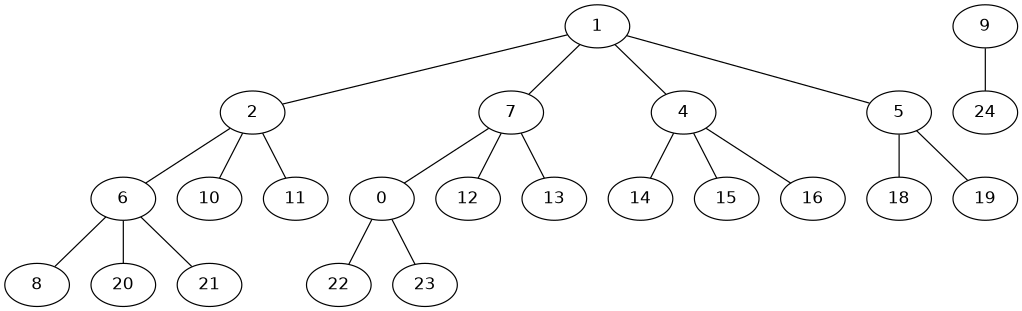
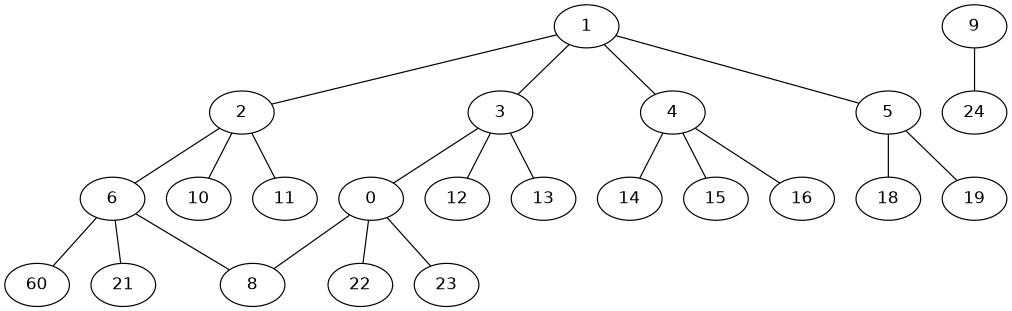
(511, 113) -> (500, 113)
none -> (312, 242)
(123, 285) -> (37, 285)
